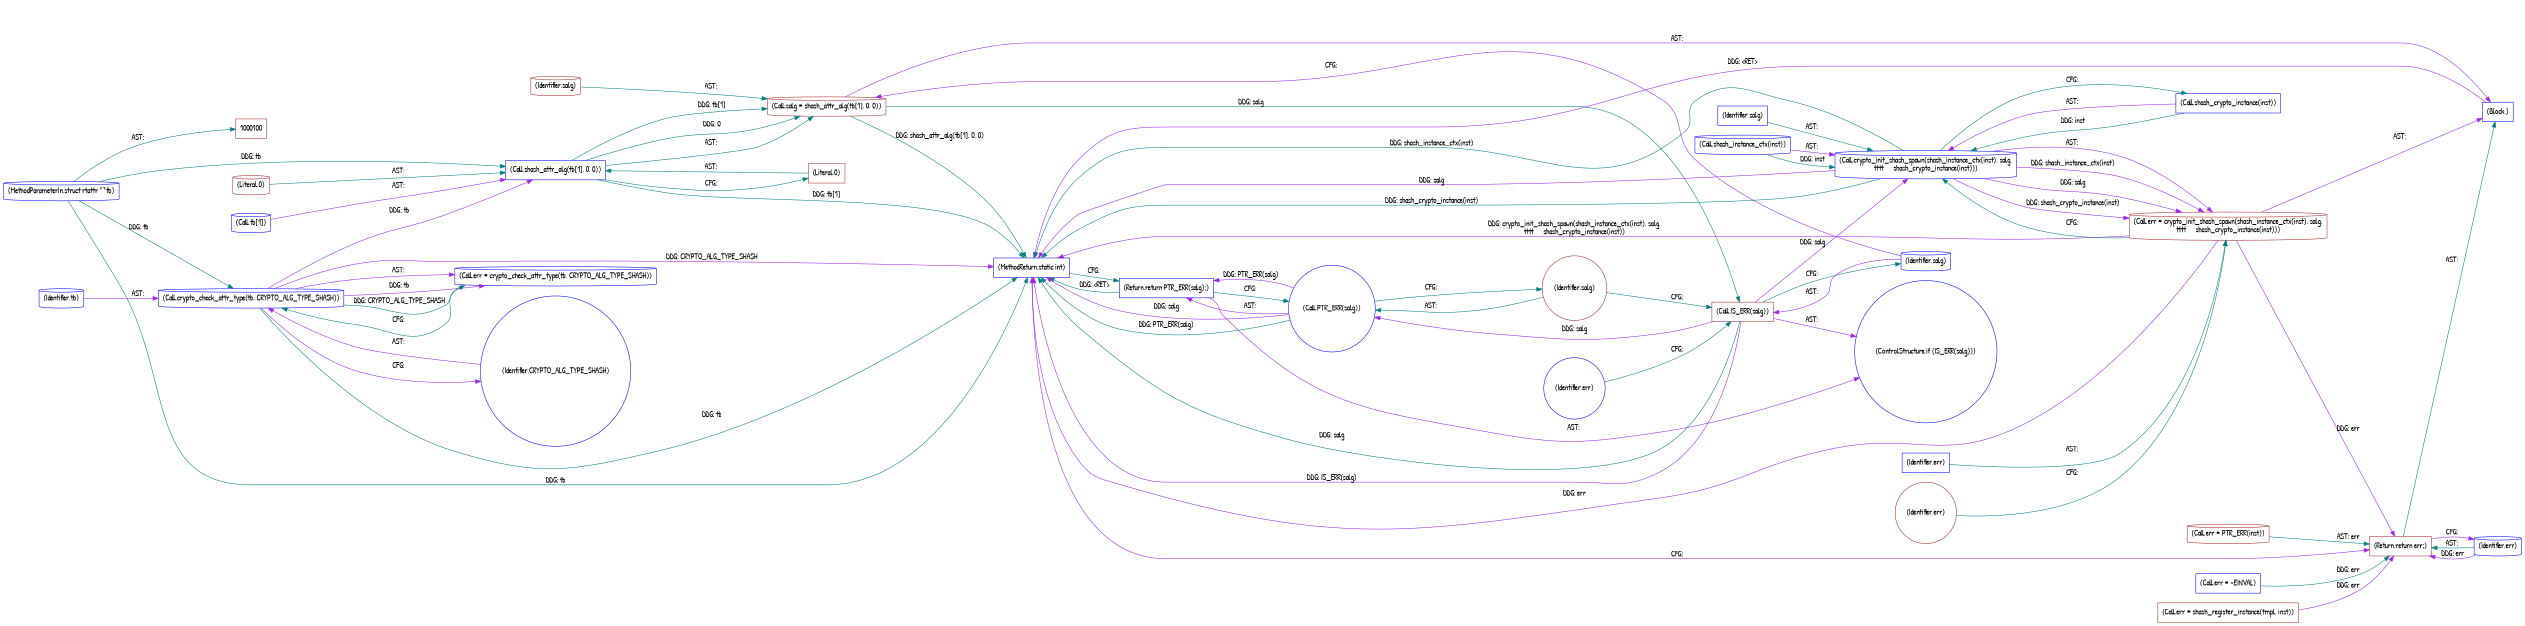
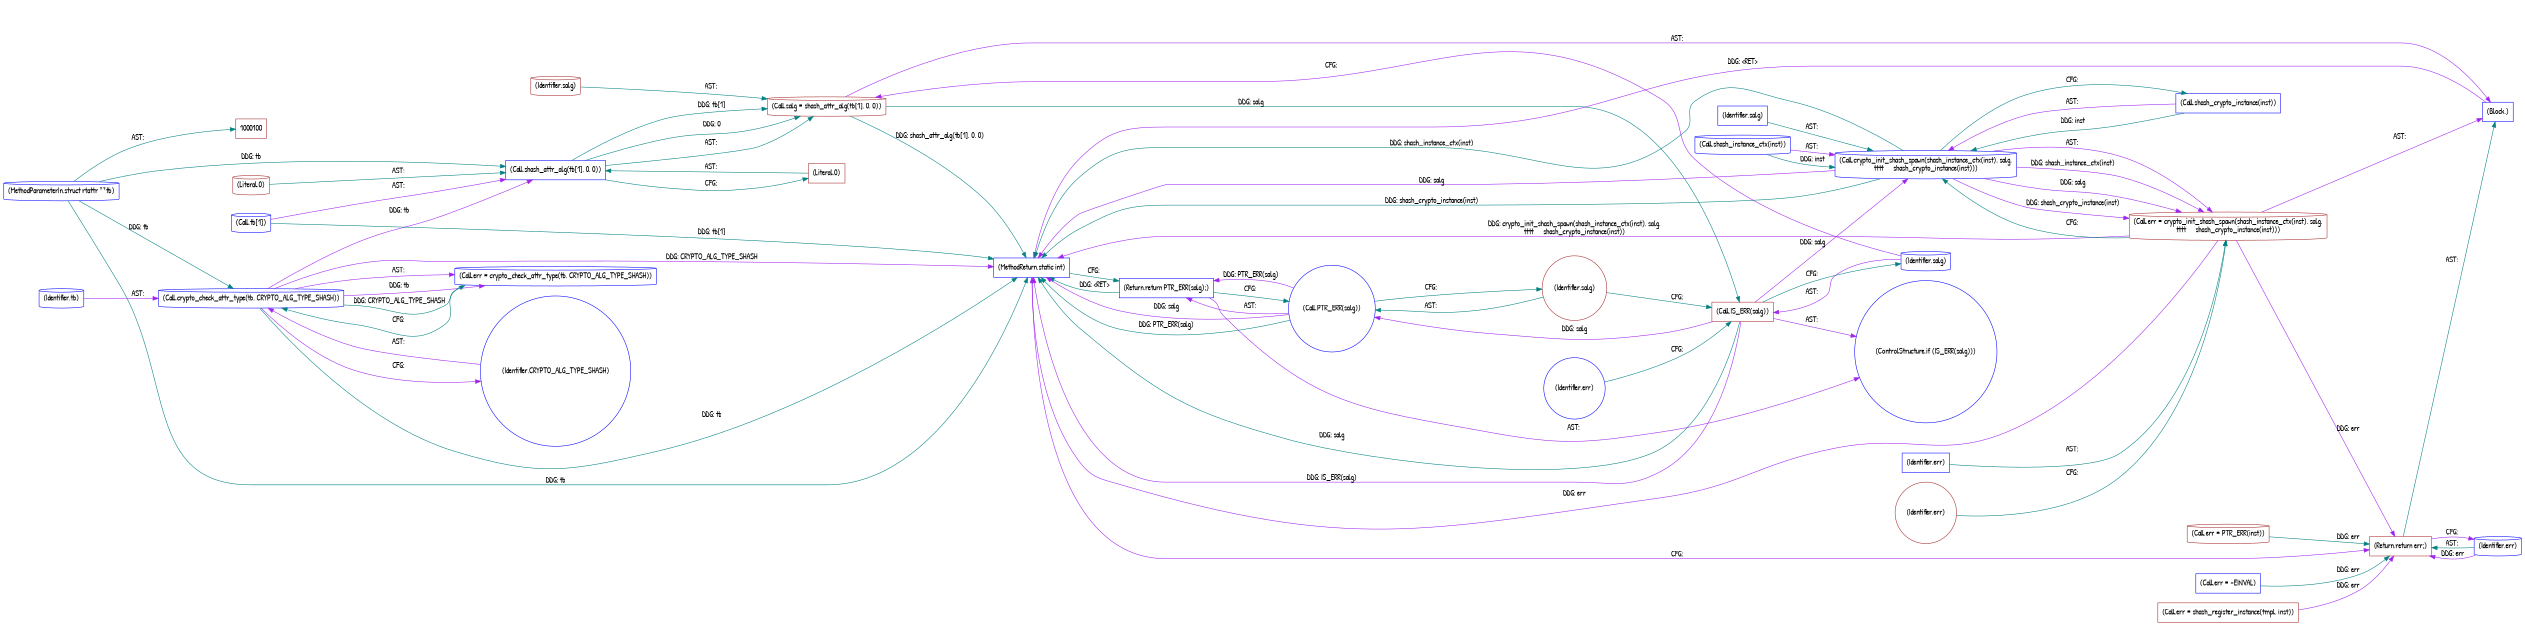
(815, 201) -> (630, 235)
(2348, 537) -> (2348, 537)
